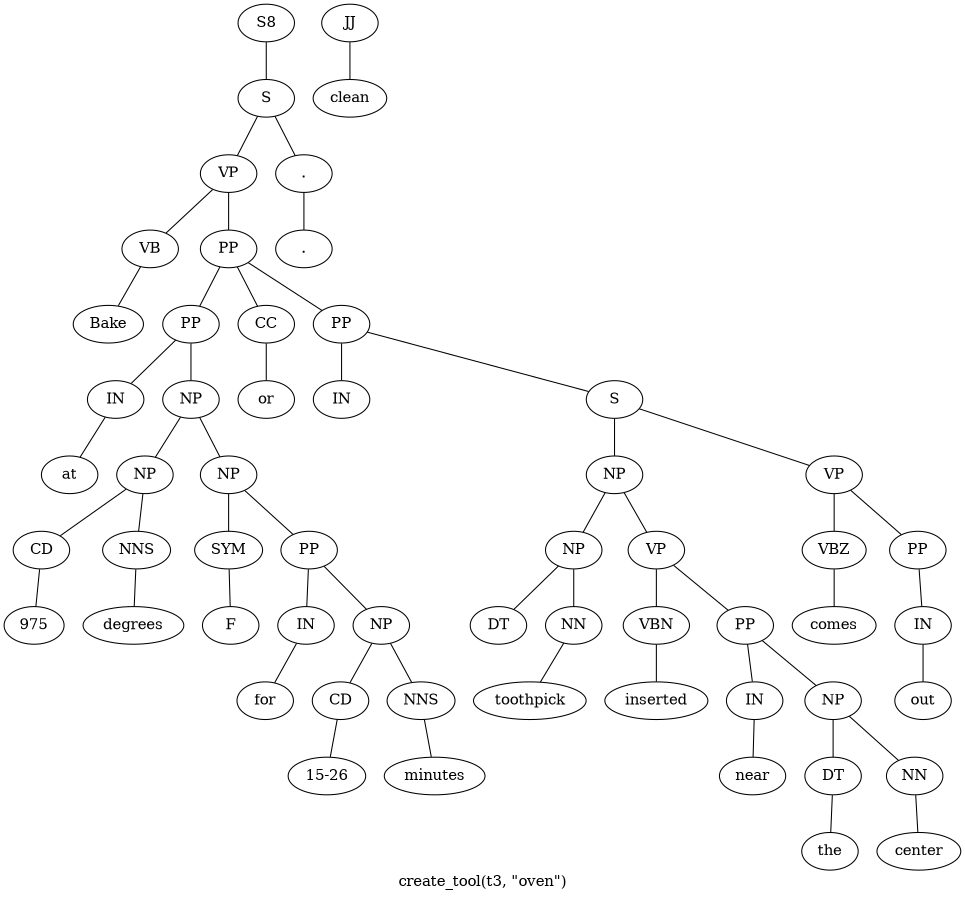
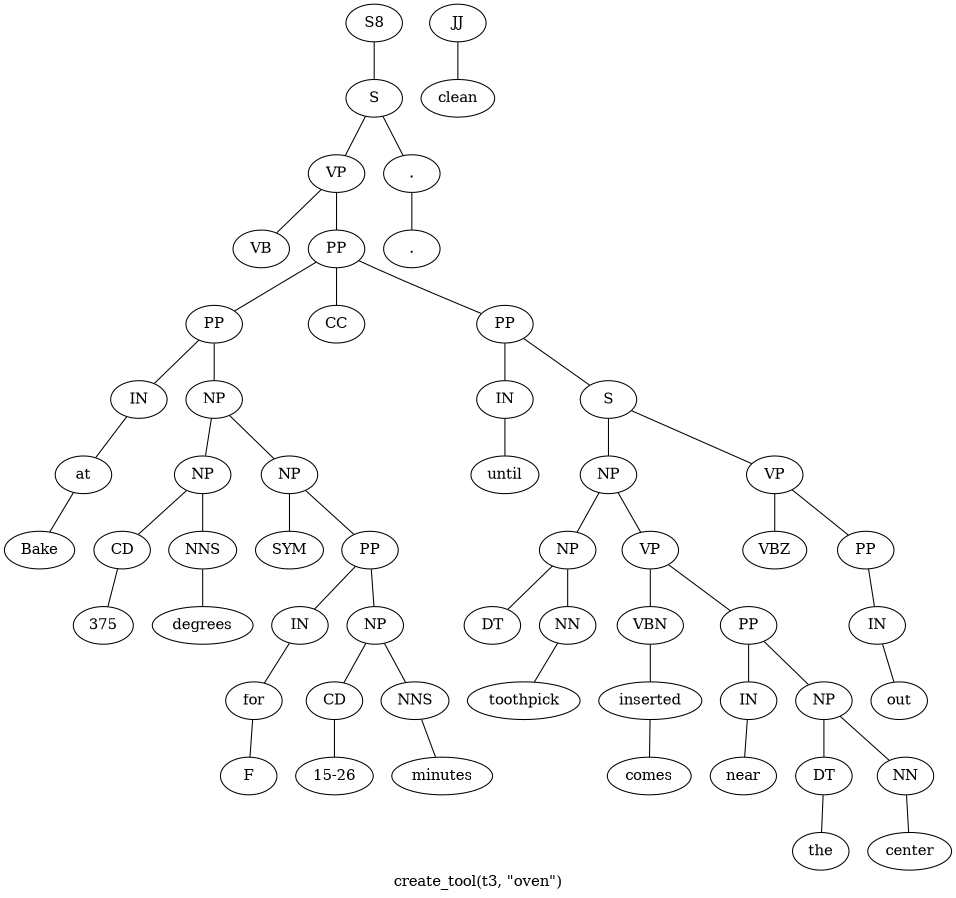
(129, 286) -> (62, 512)
(266, 400) -> none
none -> (505, 475)
(230, 588) -> (251, 738)
(834, 588) -> (650, 738)
(34, 625) -> (103, 625)
